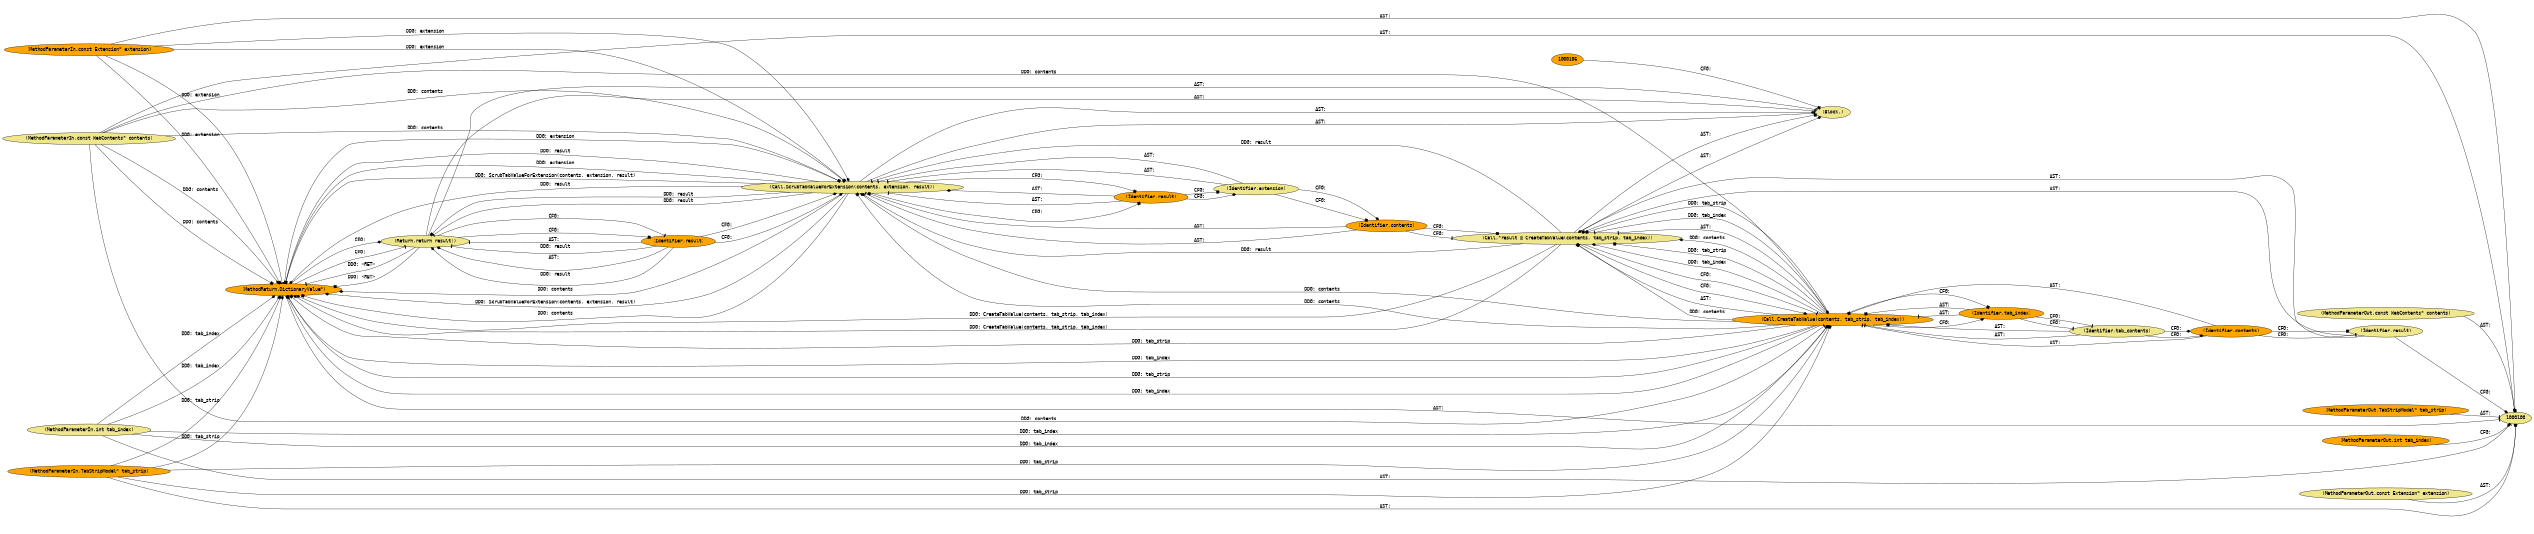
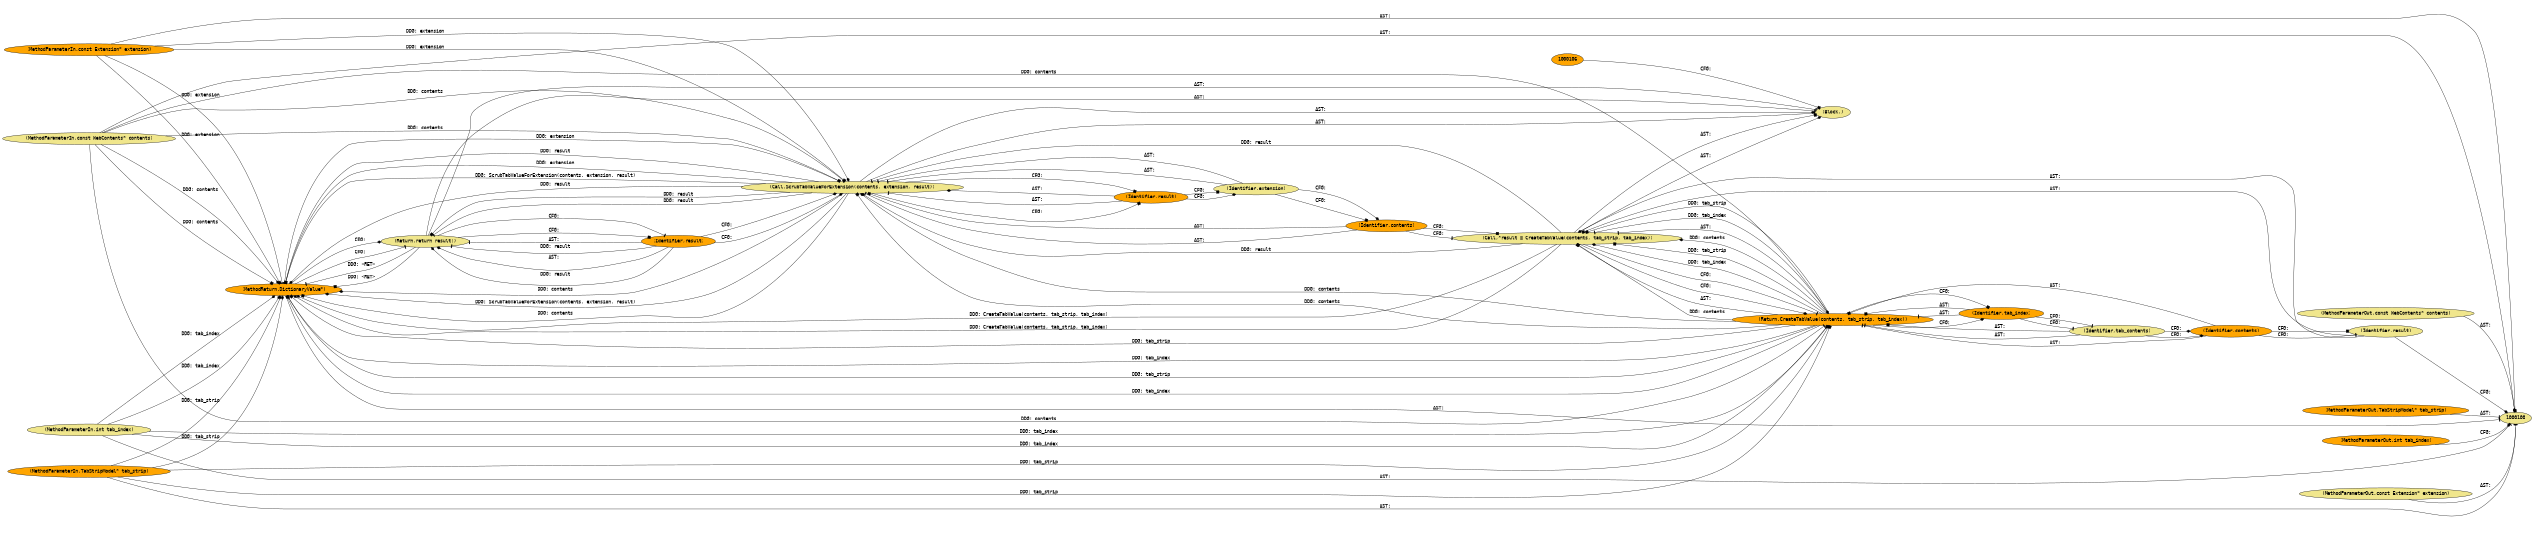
(1833, 320) -> (1833, 320)
(2485, 494) -> (2485, 494)
